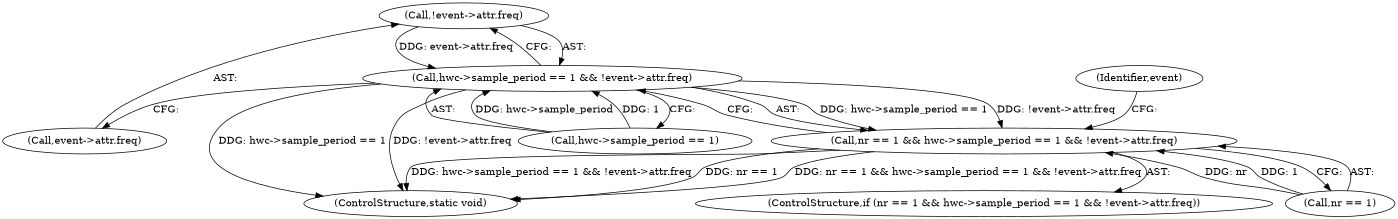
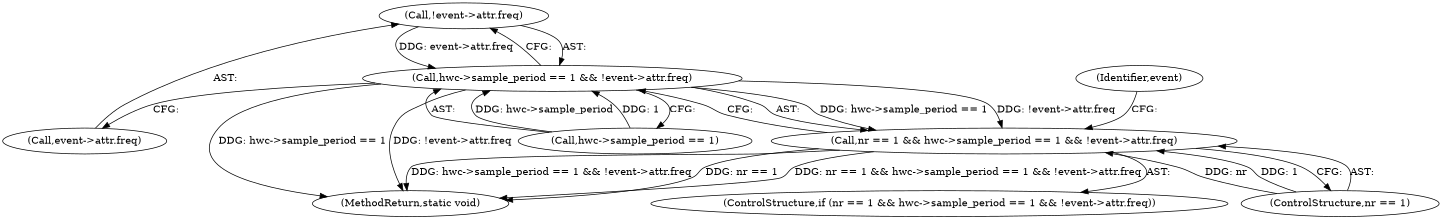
(411, 204) -> (411, 204)
(1340, 204) -> (1340, 204)
